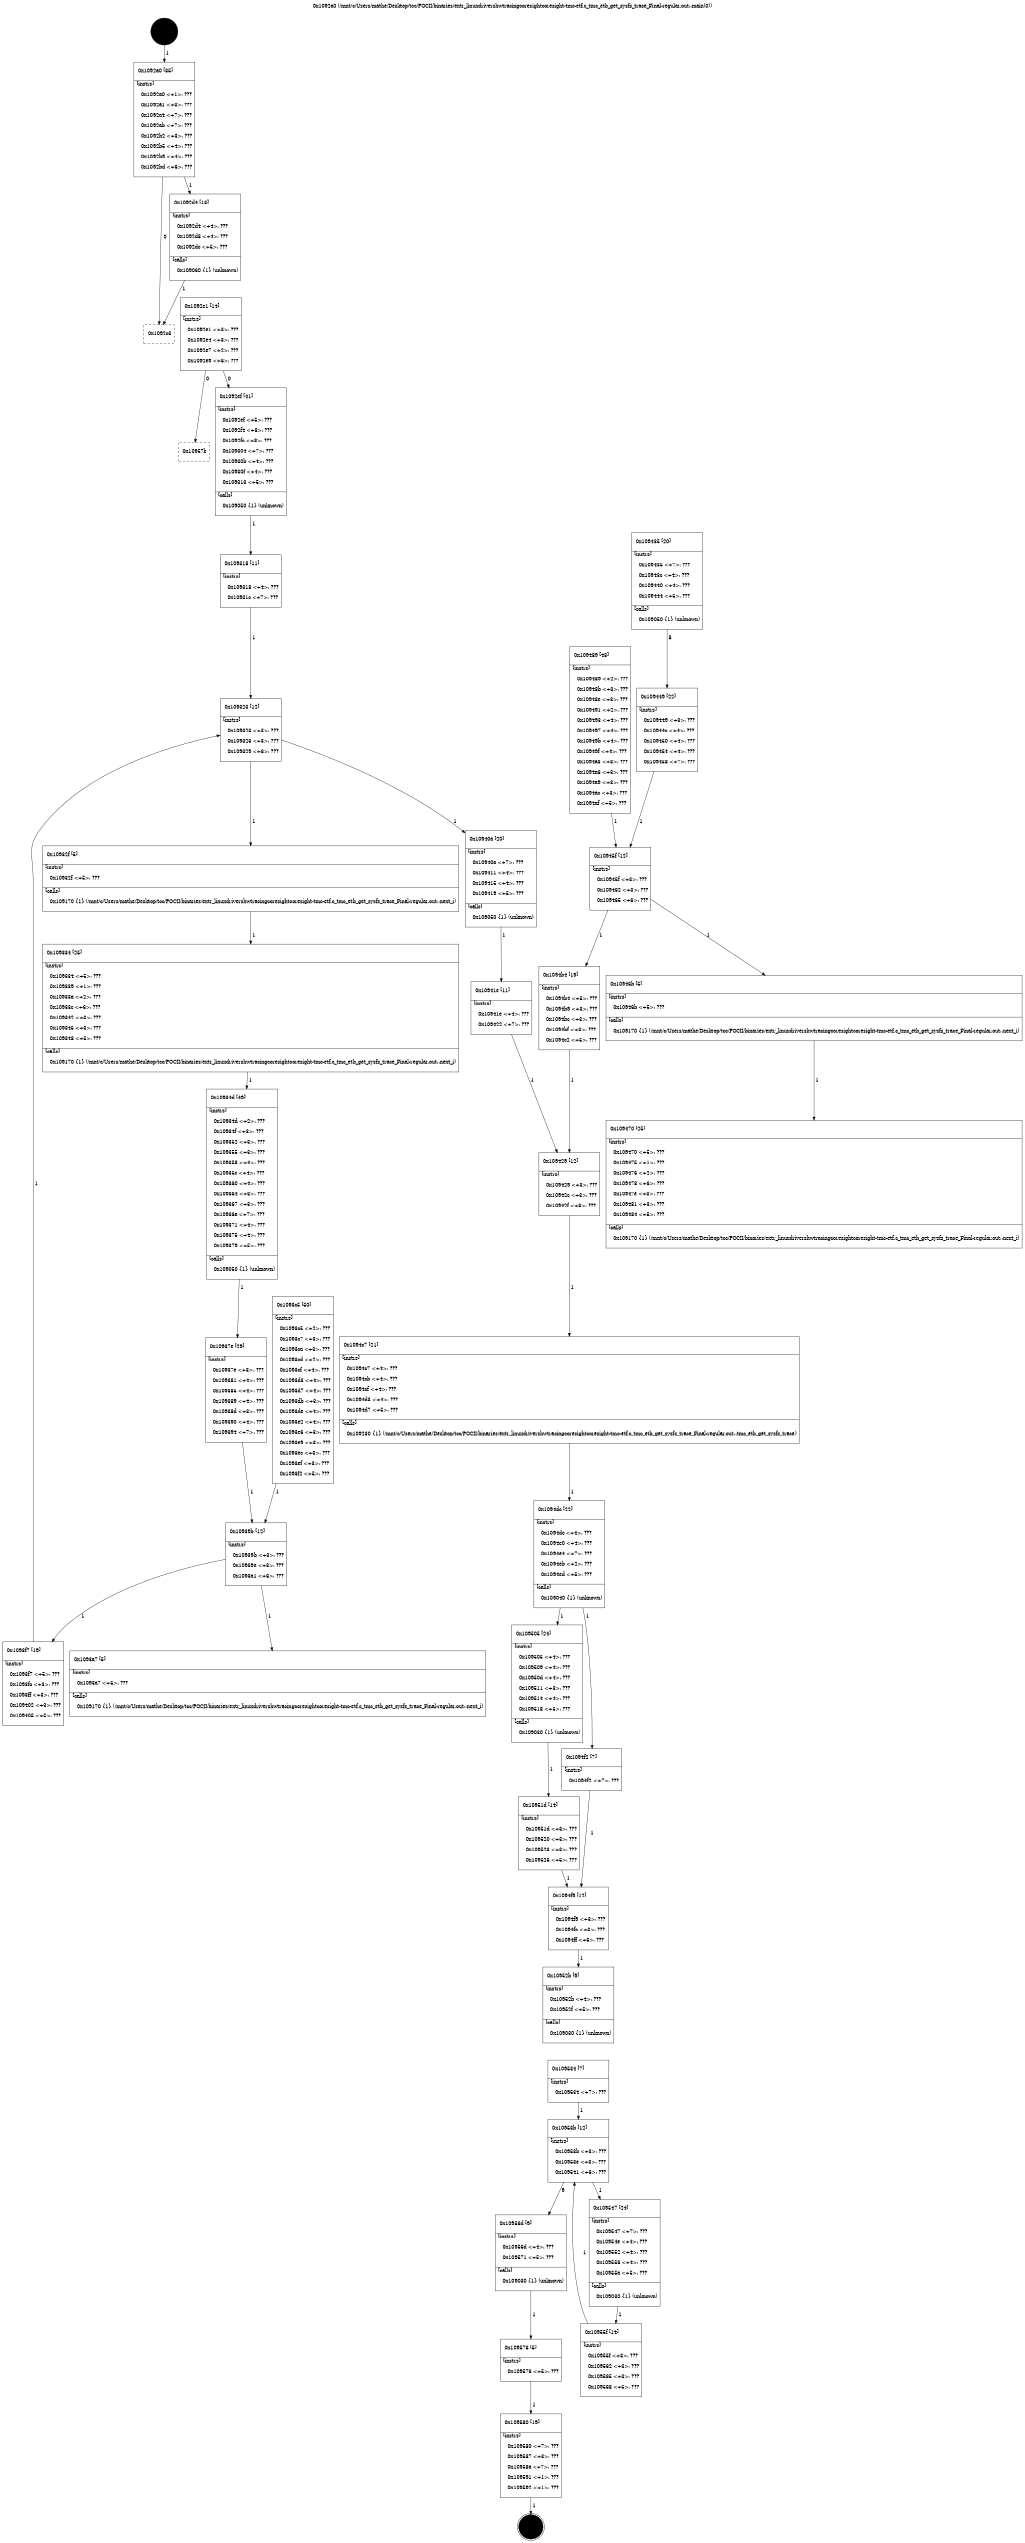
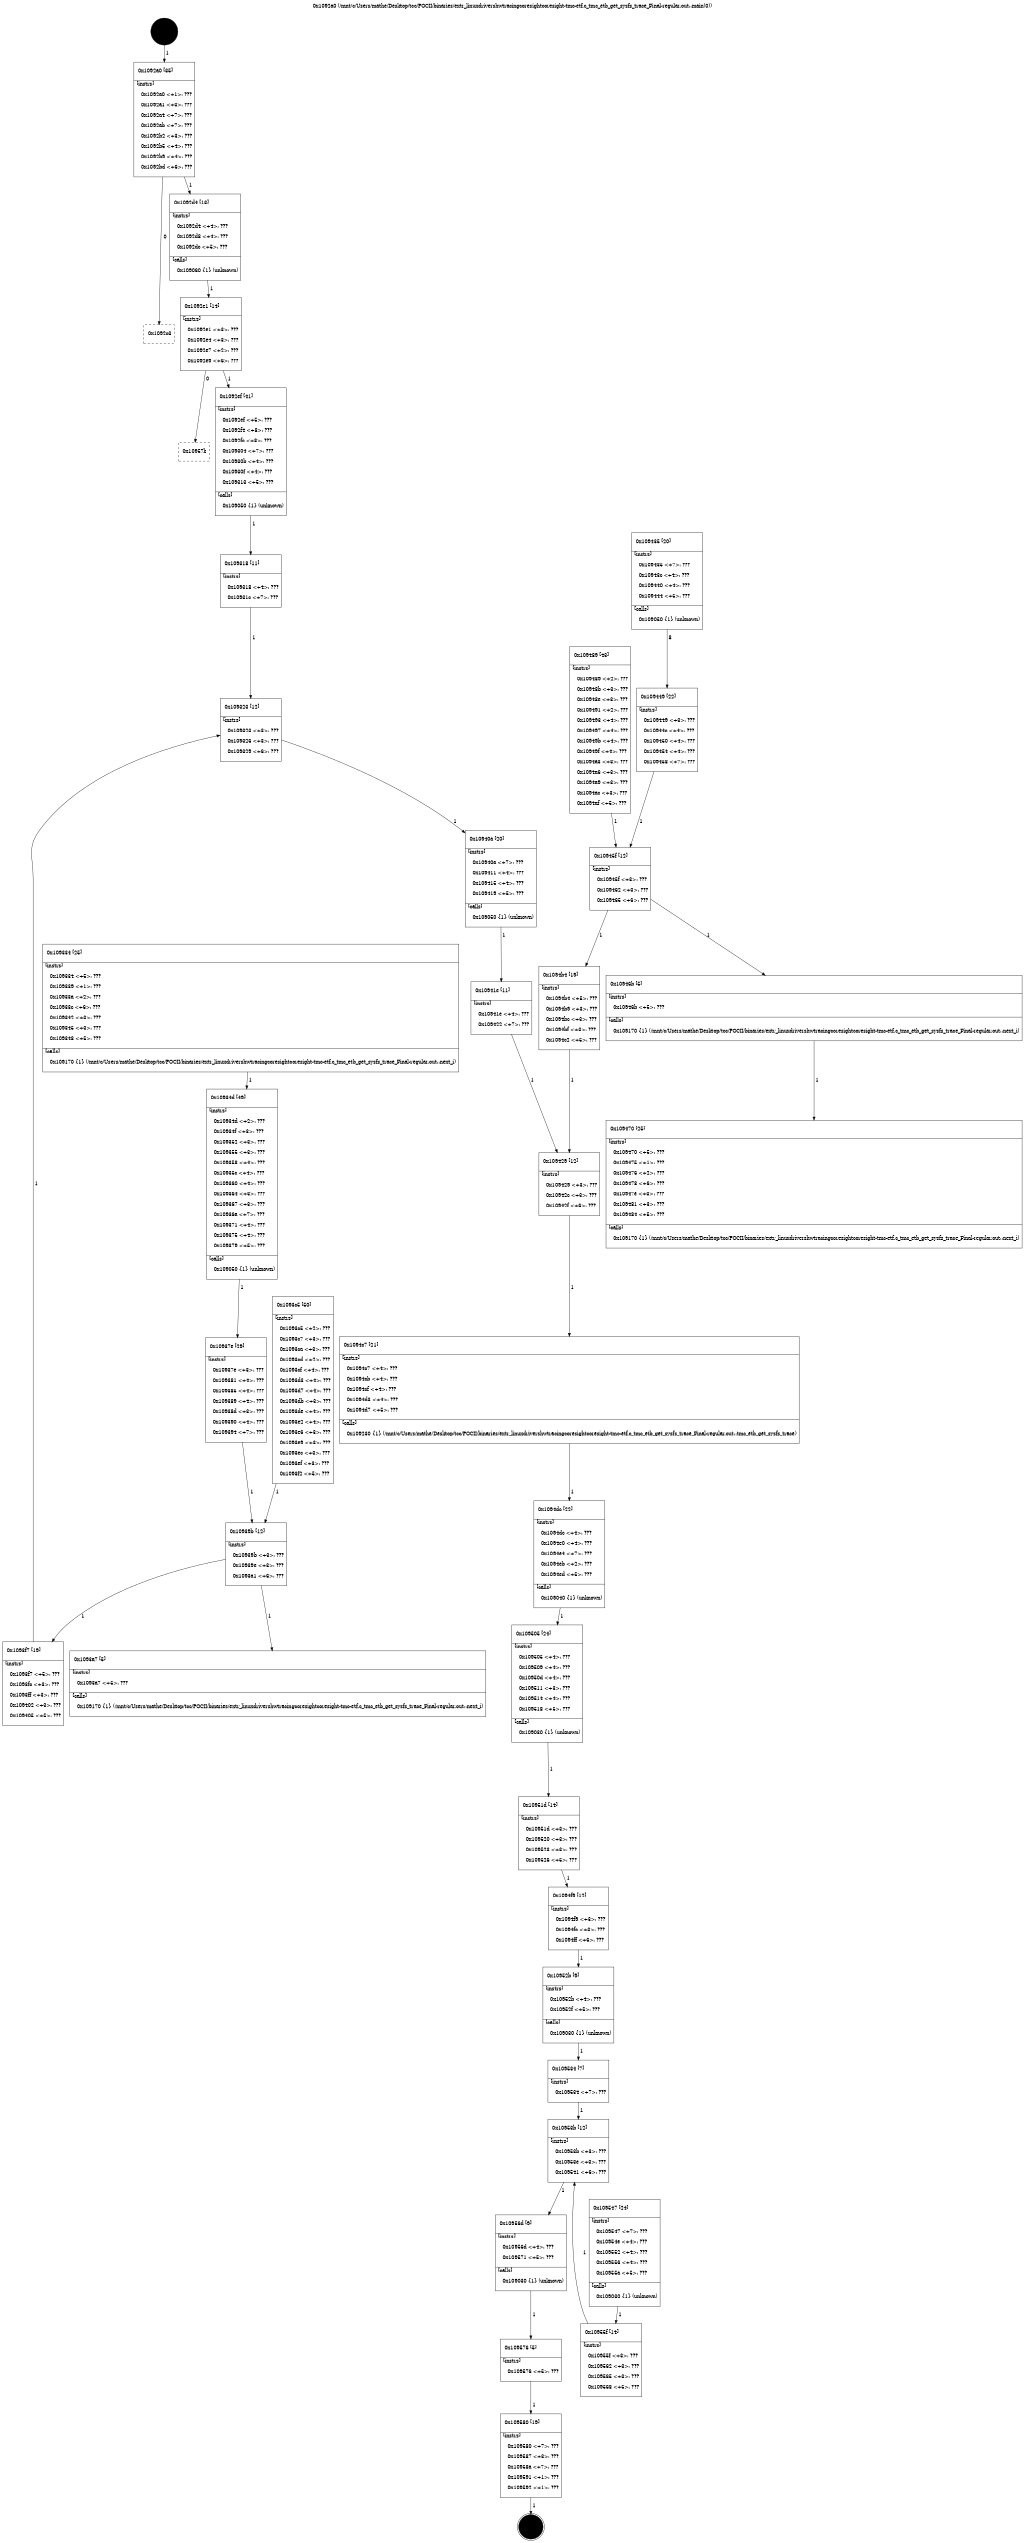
(175, 301) -> (208, 287)
(229, 379) -> (229, 379)
(251, 879) -> none
(592, 1770) -> none
none -> (578, 2050)
(596, 2189) -> none
(562, 2191) -> (562, 2191)
